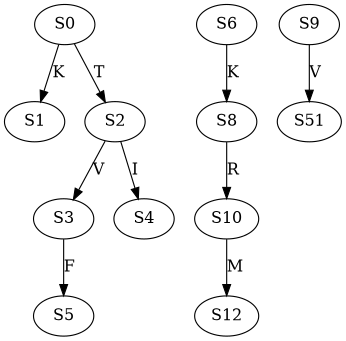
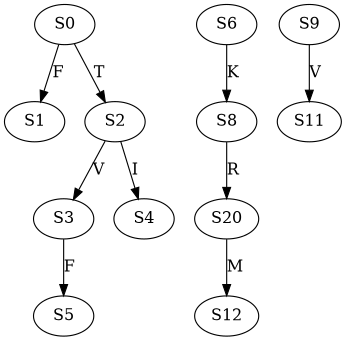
(59, 73) -> (58, 73)
(309, 122) -> (309, 122)
(227, 219) -> (227, 219)
